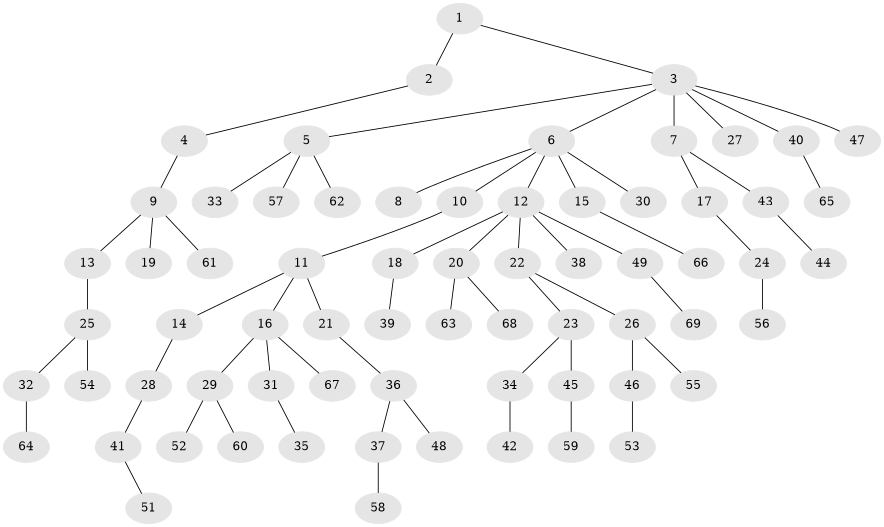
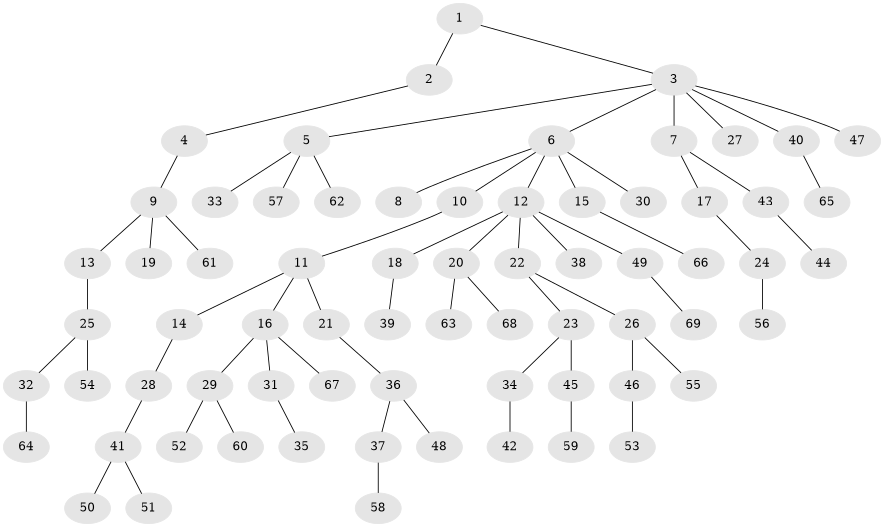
none -> (88, 508)
